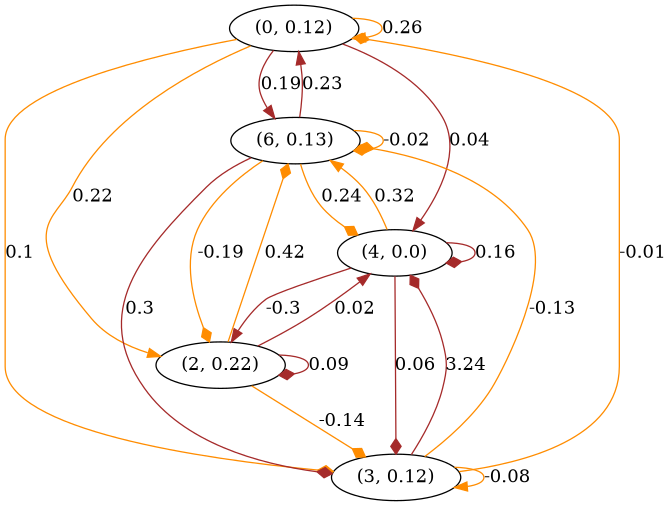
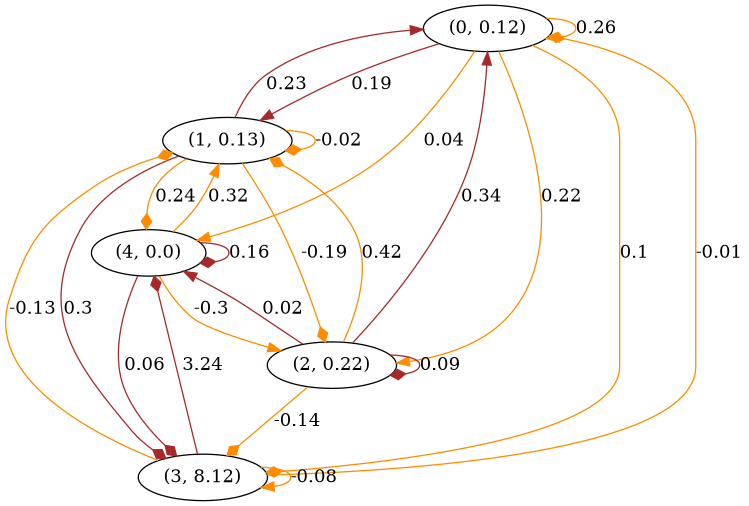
(438, 111) -> (362, 172)
(295, 141) -> (227, 141)
none -> (447, 216)
(288, 289) -> (205, 325)
(396, 477) -> (203, 477)
